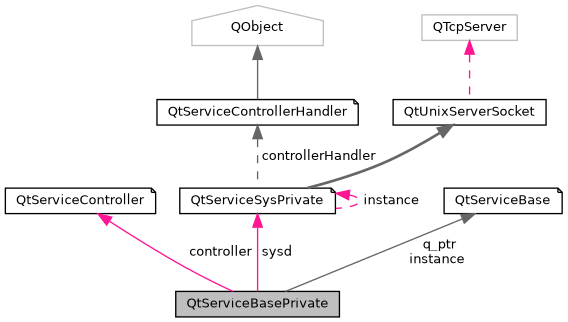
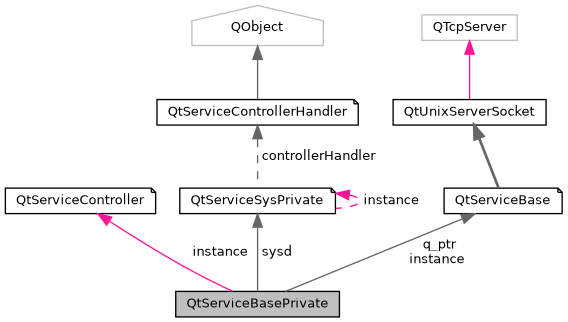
(470, 77) -> (470, 77)
(376, 166) -> (489, 163)
(219, 253) -> (219, 253)
(258, 260) -> (258, 260)
